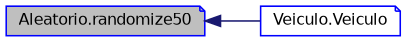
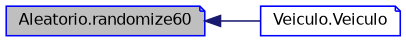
(105, 21) -> (105, 21)
